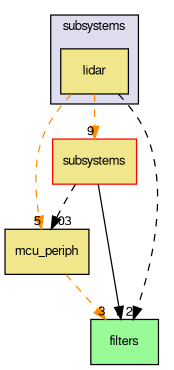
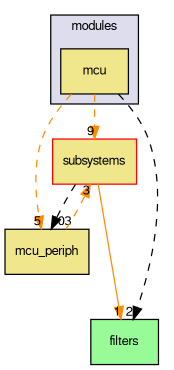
(95, 27) -> (95, 27)
(95, 71) -> (95, 71)
(109, 245) -> (109, 245)
(82, 292) -> (76, 213)
